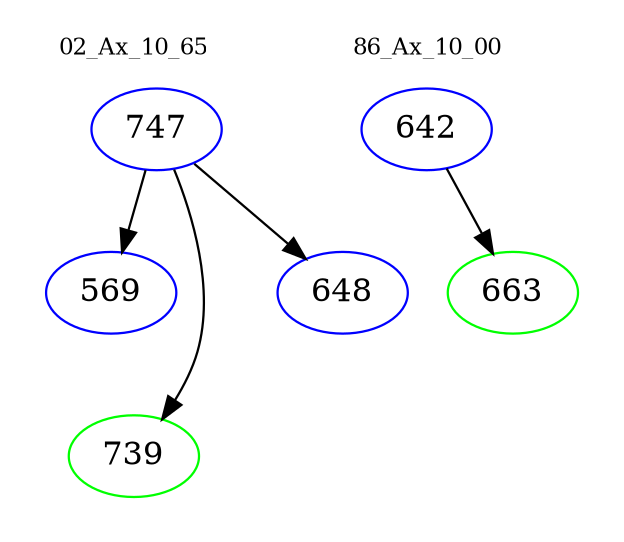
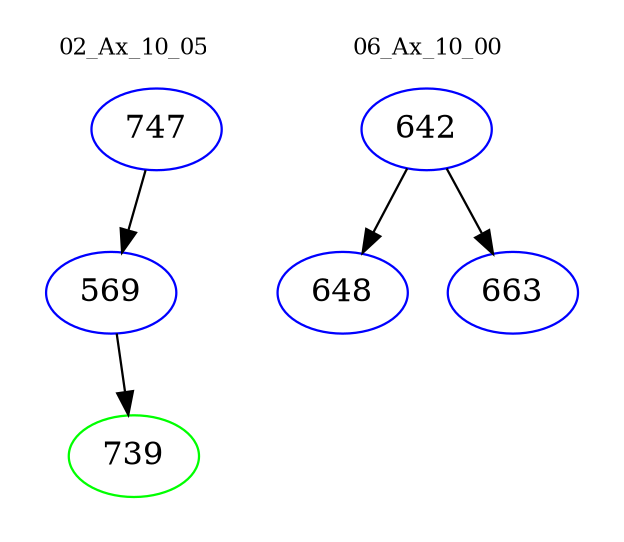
(134, 49) -> (134, 49)
(428, 49) -> (428, 49)
(225, 190) -> (390, 200)
(203, 286) -> (121, 363)
(513, 293) -> (513, 293)
